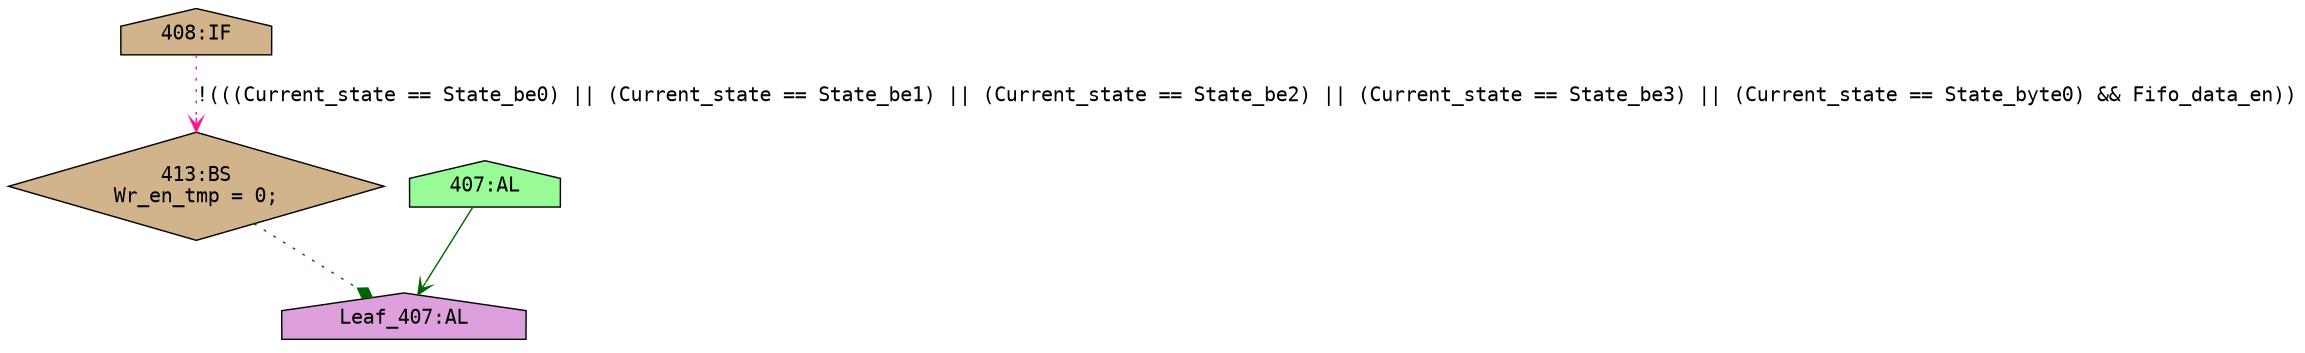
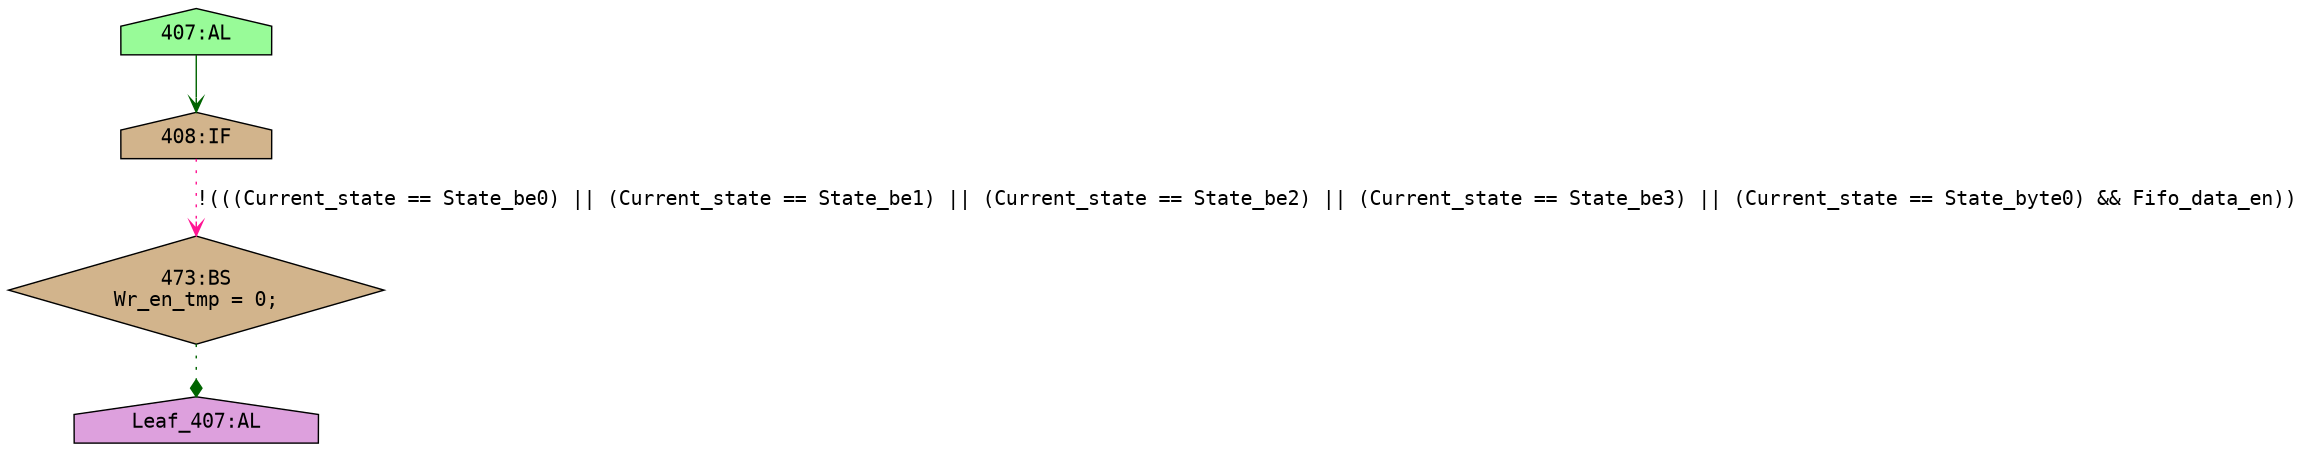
(196, 186) -> (196, 290)
(449, 245) -> (196, 76)
